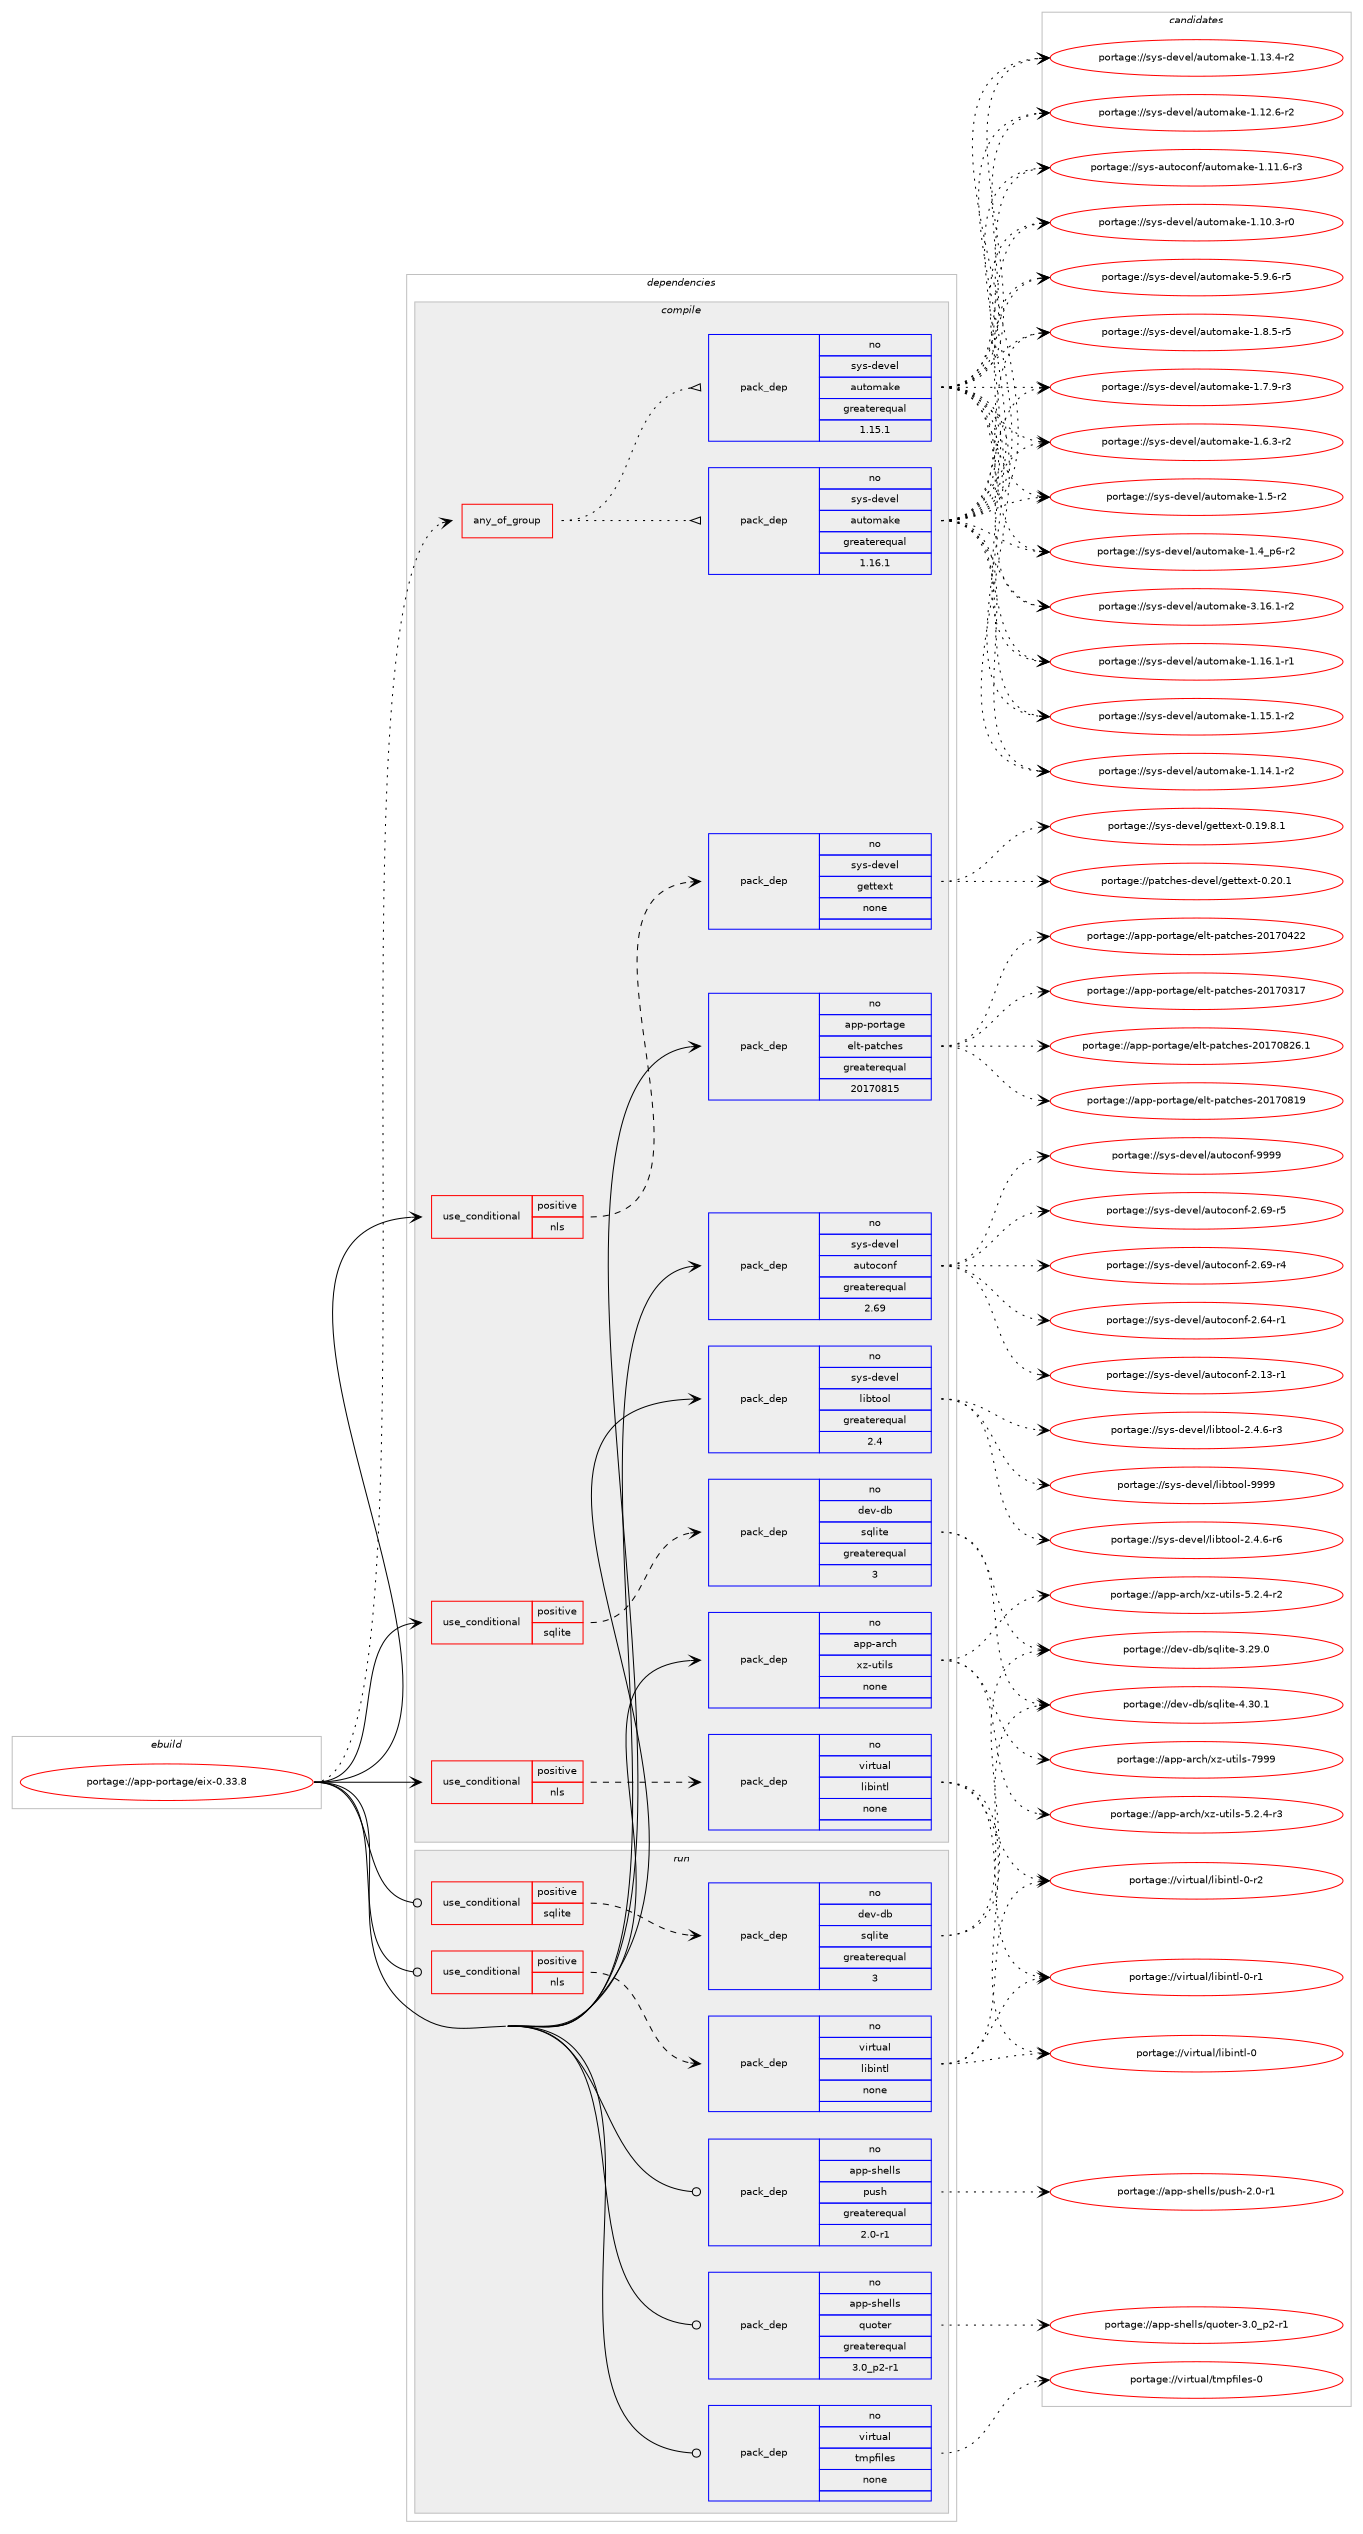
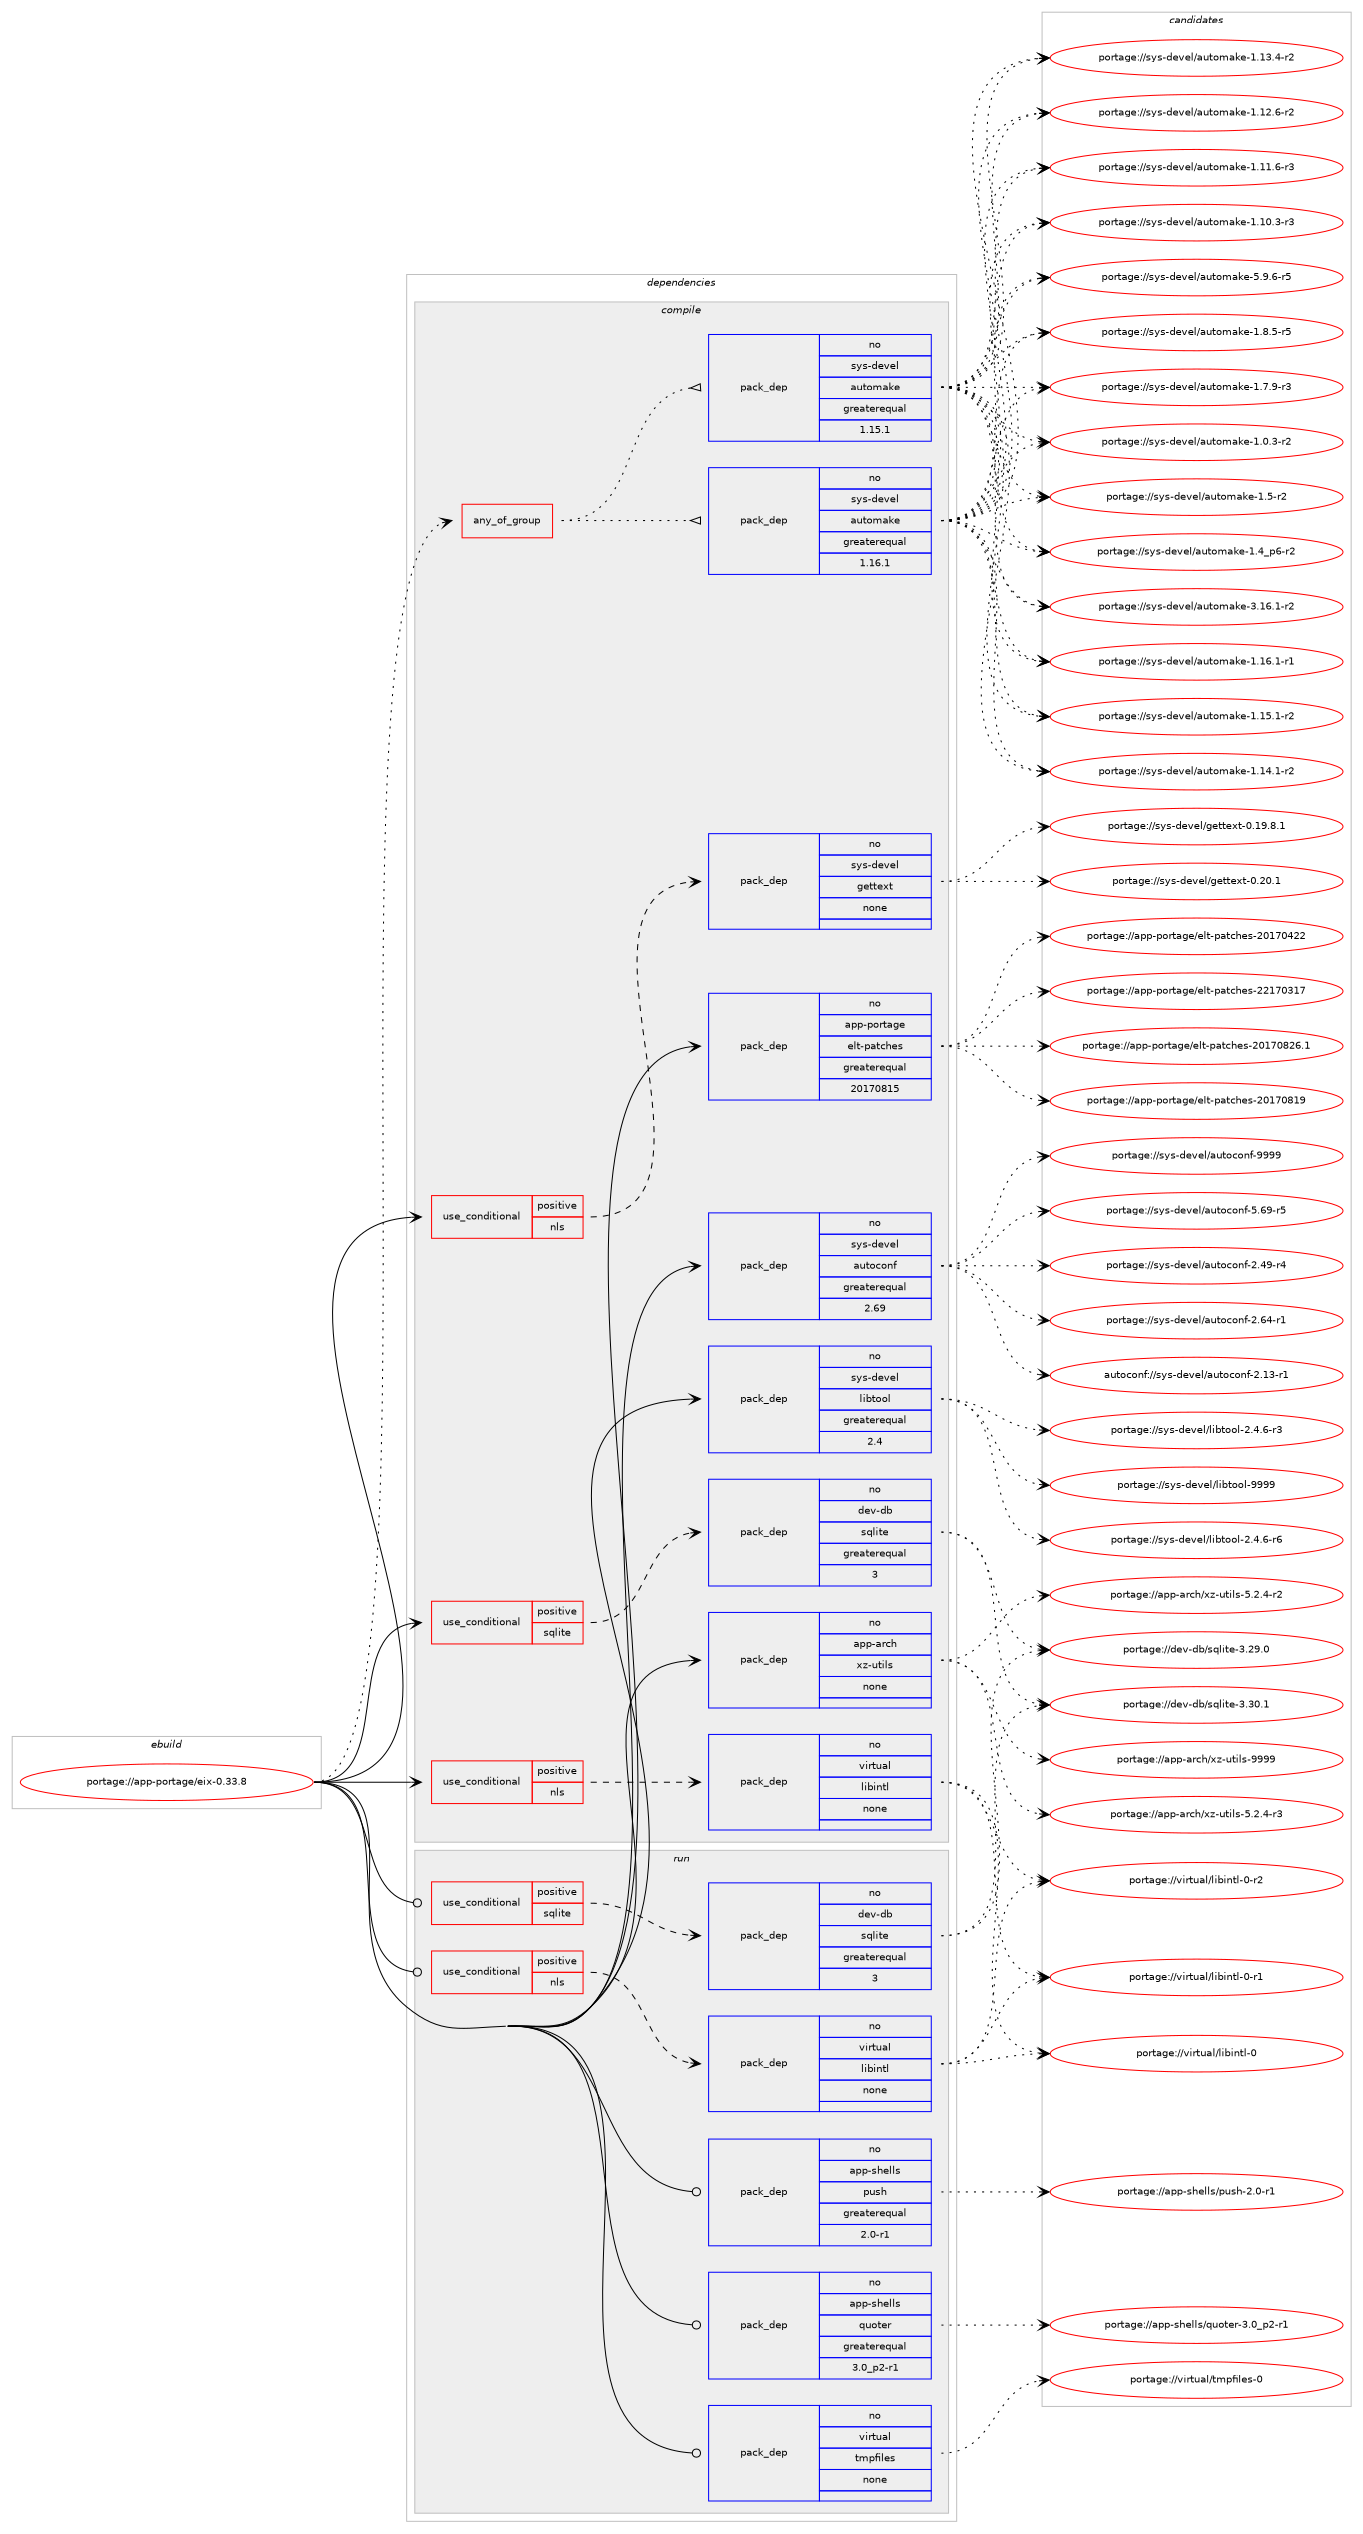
(1197, 168) -> (1197, 168)
(1197, 223) -> (1197, 223)
(1197, 442) -> (1197, 442)
(1197, 881) -> (1197, 881)
(1197, 991) -> (1197, 991)
(1197, 1211) -> (1197, 1211)
(1197, 1266) -> (1197, 1266)
(1197, 1376) -> (1197, 1376)
(1197, 1705) -> (1197, 1705)
(1197, 1760) -> (1197, 1760)
